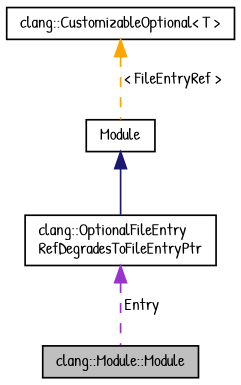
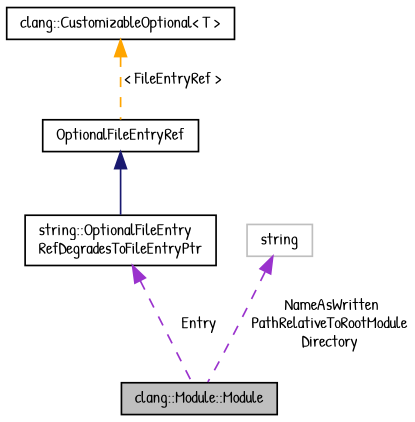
(121, 136) -> (121, 136)
(121, 240) -> (121, 240)
none -> (280, 240)
